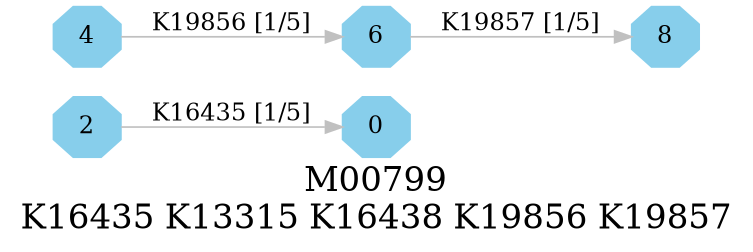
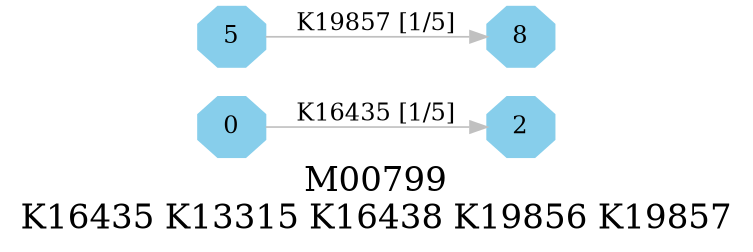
(87, 37) -> none
(376, 37) -> (232, 37)
(223, 127) -> (368, 127)
